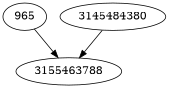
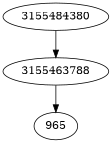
(113, 17) -> (56, 17)
(44, 40) -> (56, 95)
